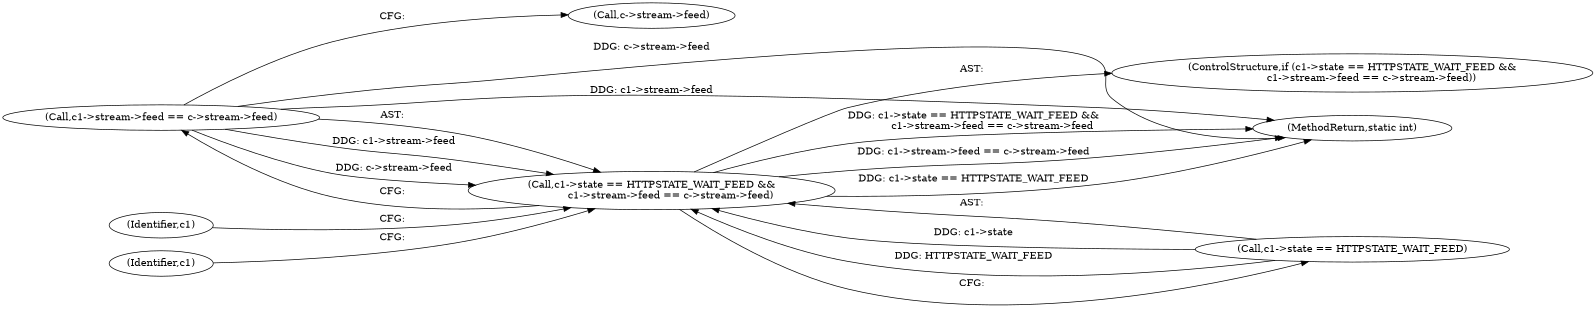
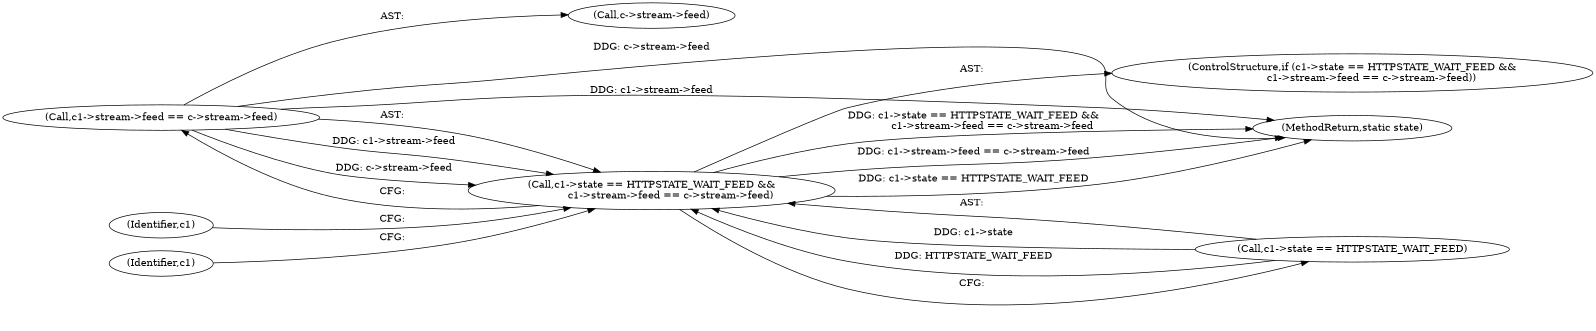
(394, 17) -> (394, 17)
(1352, 128) -> (1352, 128)
